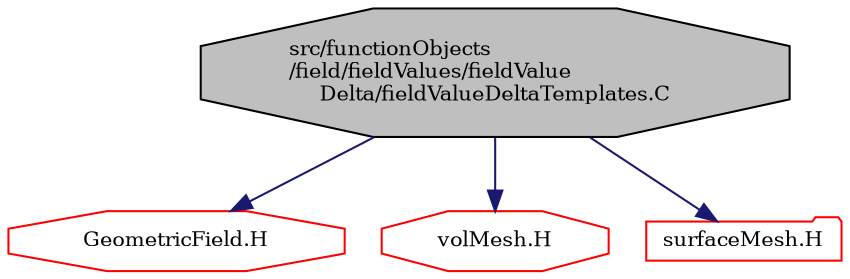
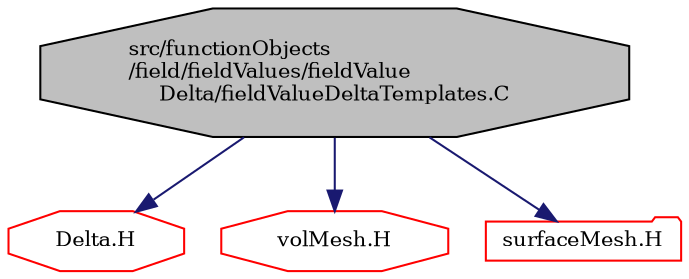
(177, 241) -> (96, 241)
